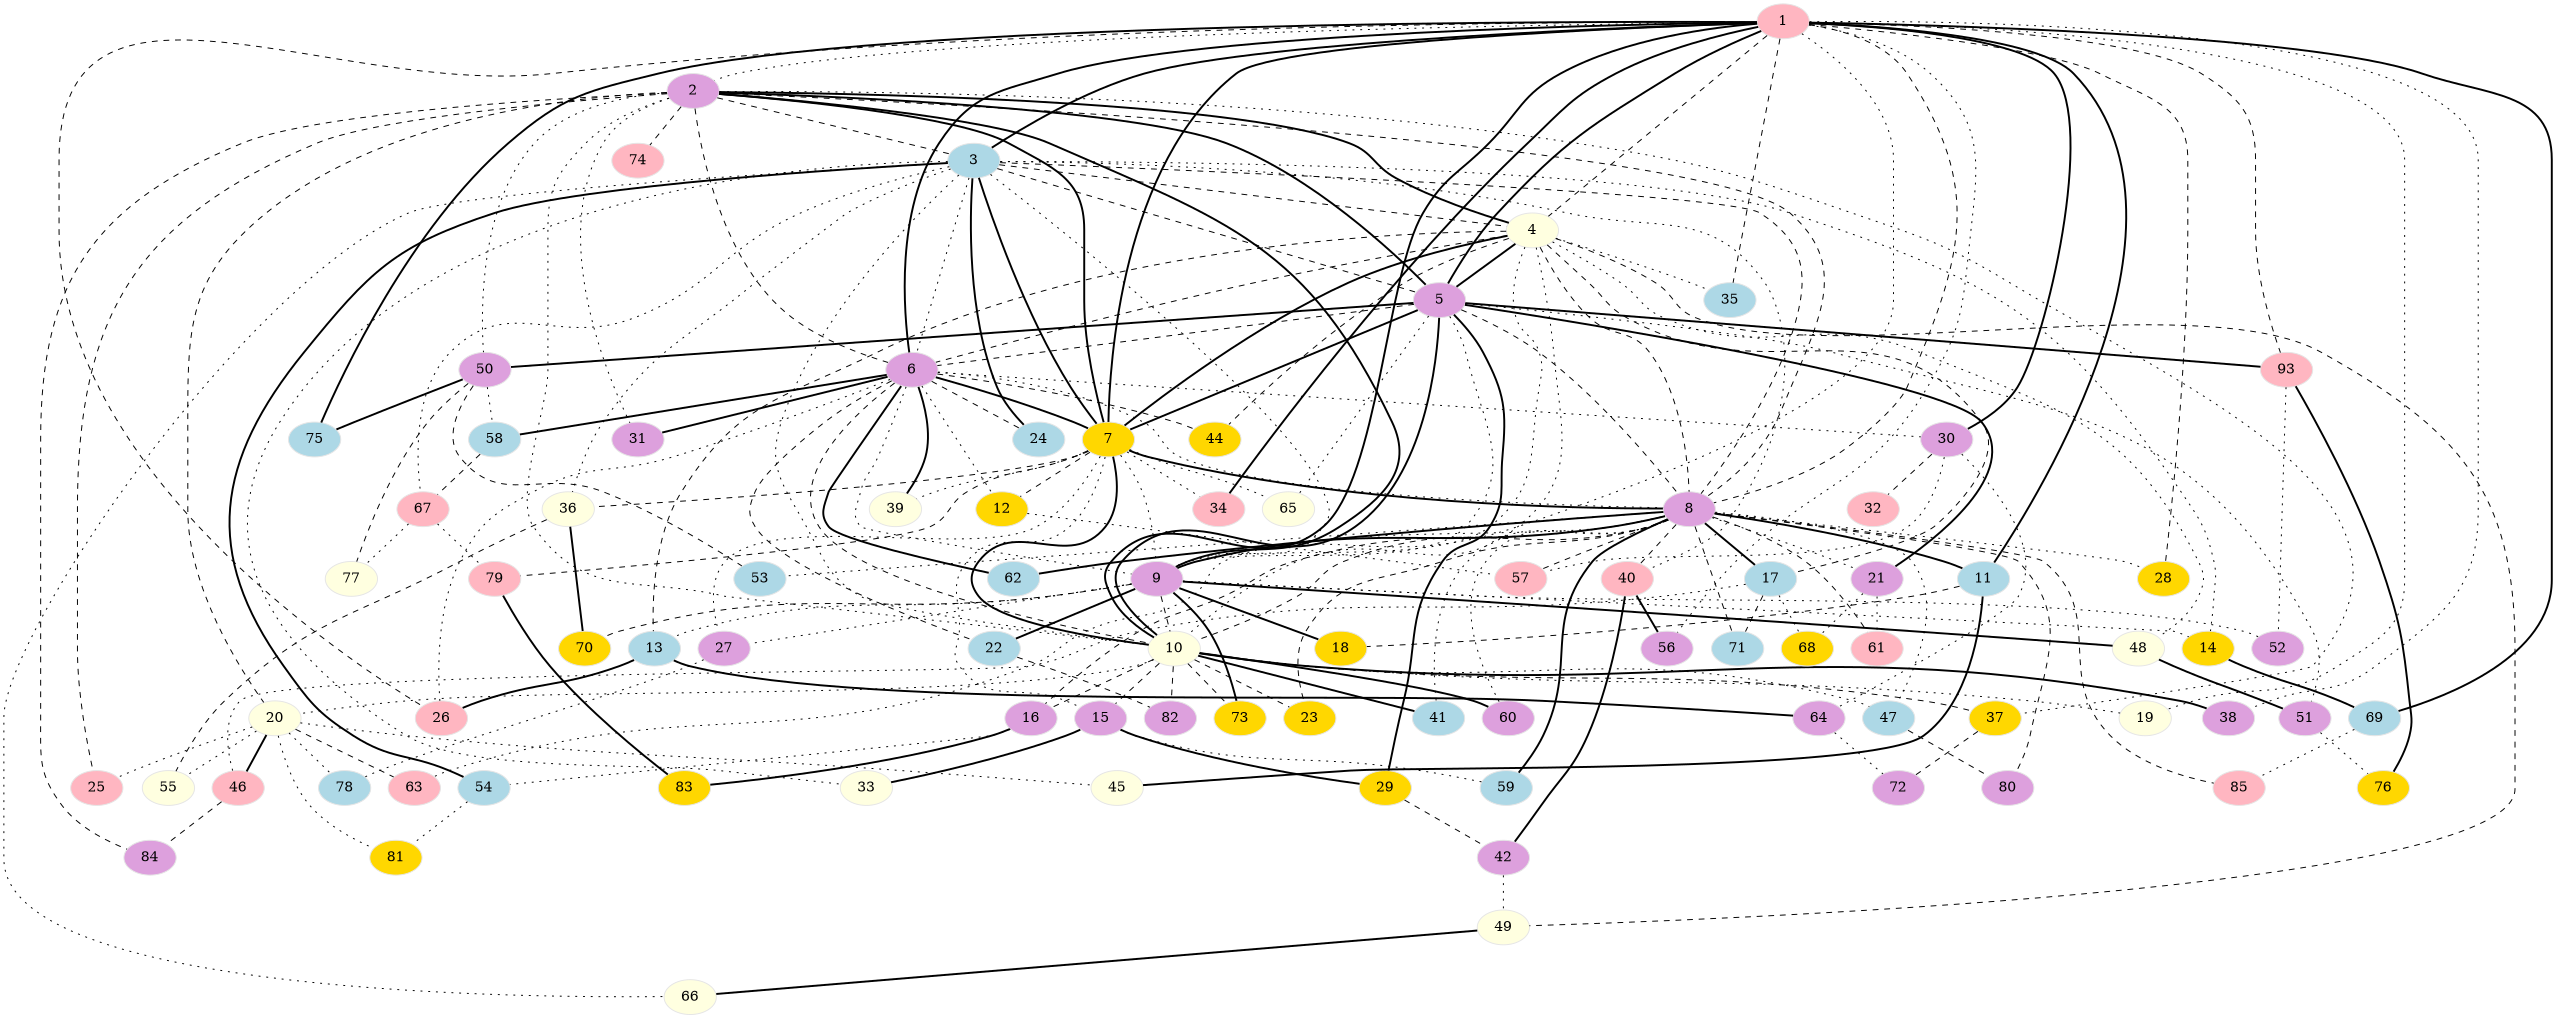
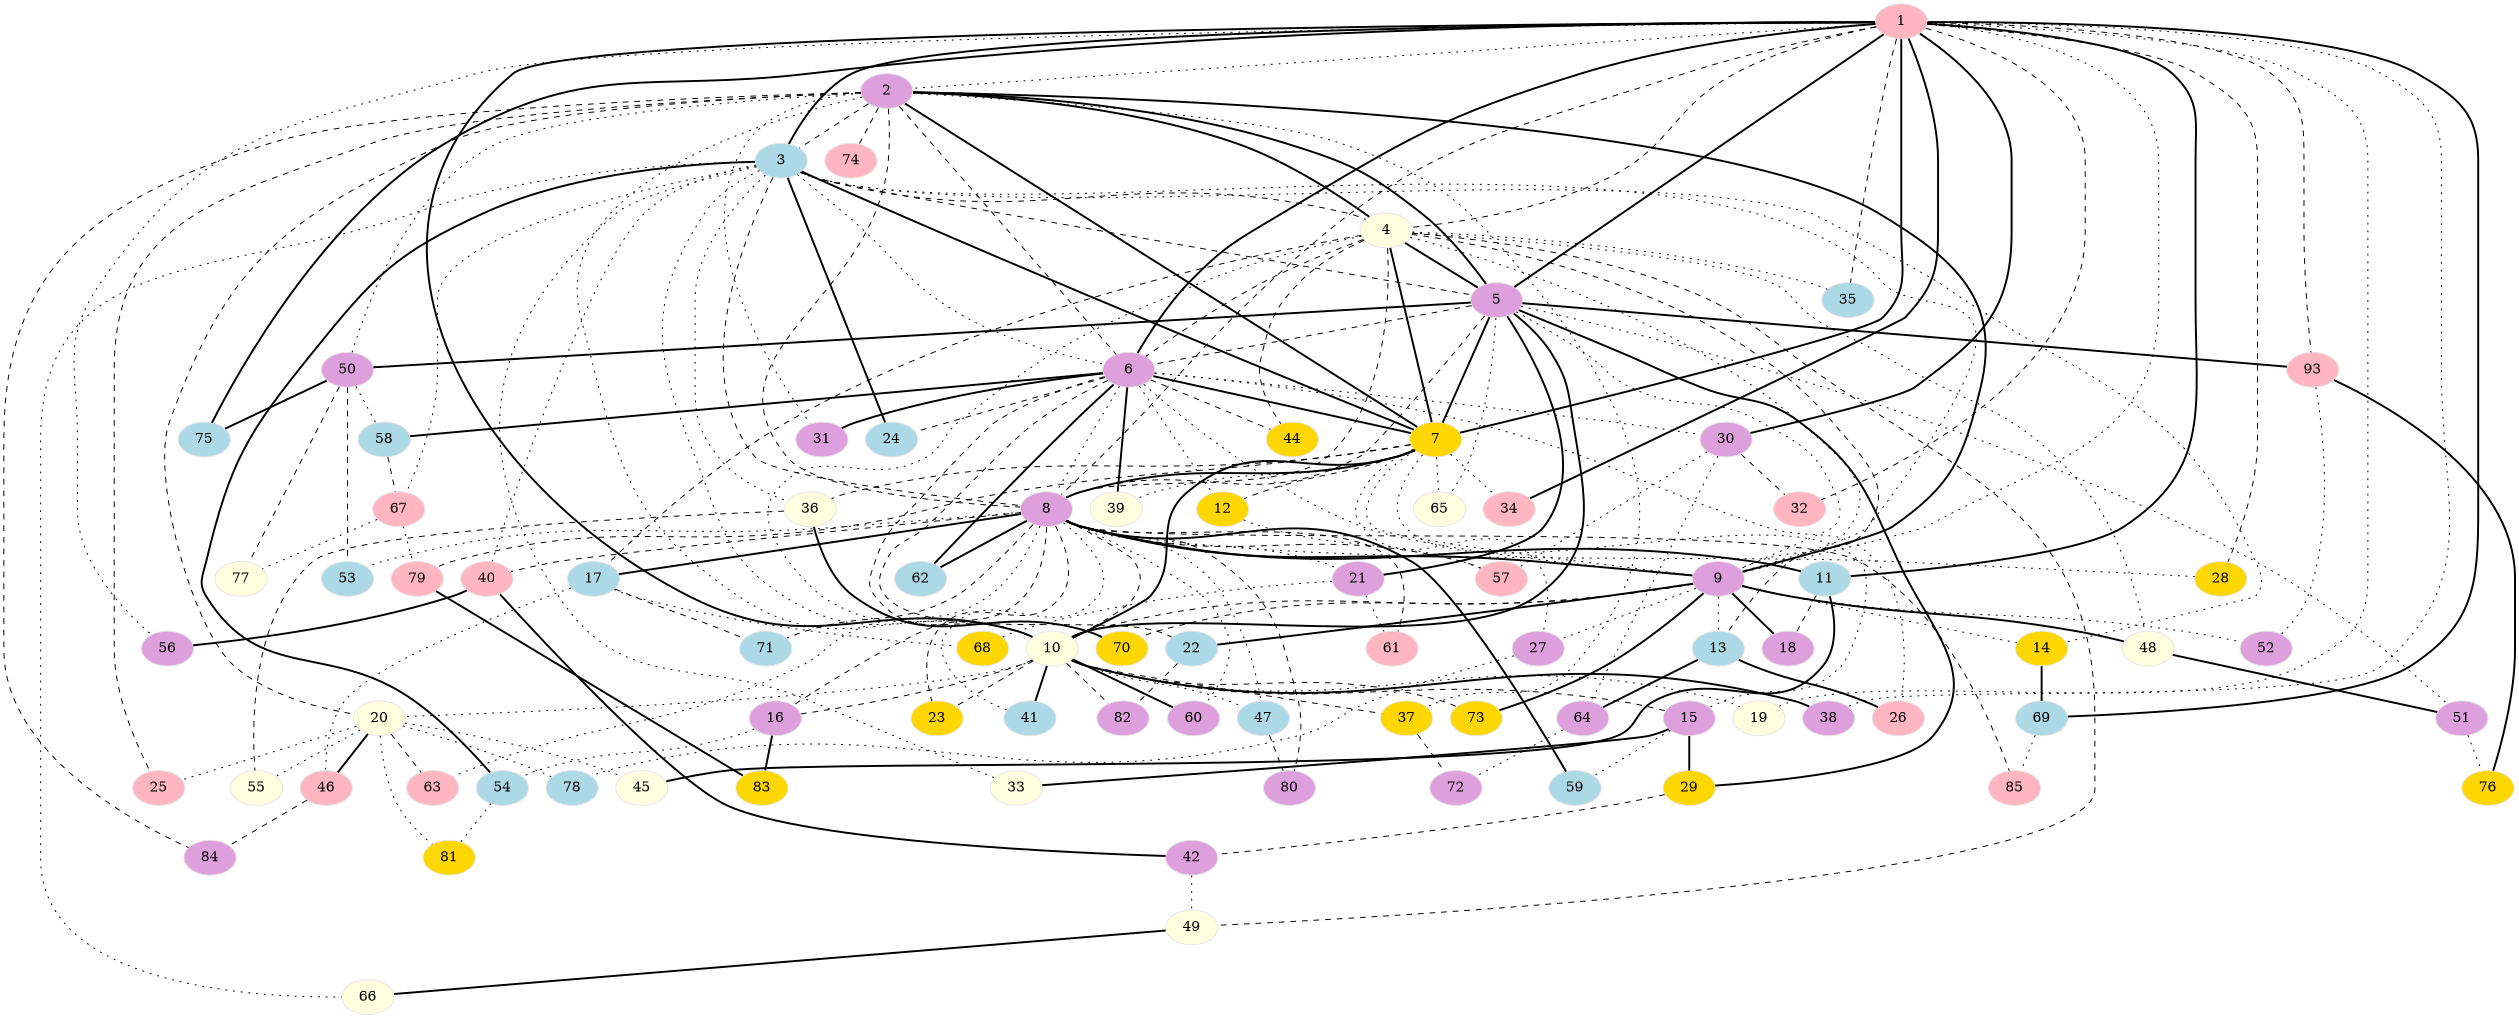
(524, 74) -> (2077, 283)
(1341, 649) -> (1788, 649)
